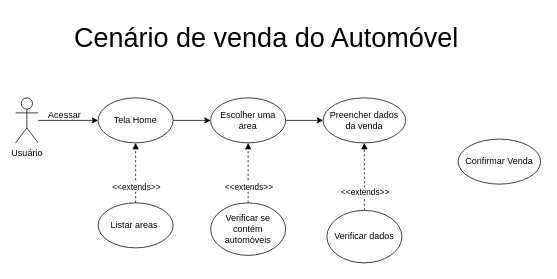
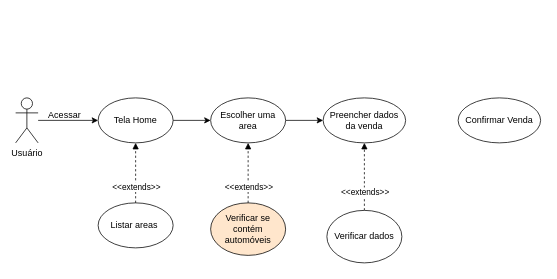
(266, 38) -> none
(499, 162) -> (499, 120)
(248, 229) -> (248, 229)
